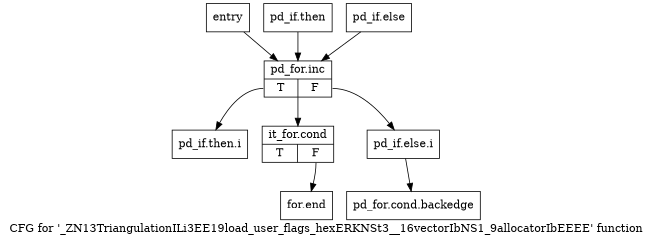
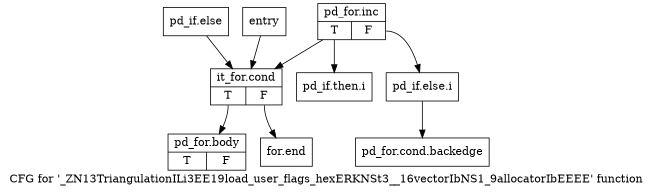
(298, 18) -> none
(258, 44) -> (257, 49)
(344, 44) -> (217, 49)
none -> (207, 152)
